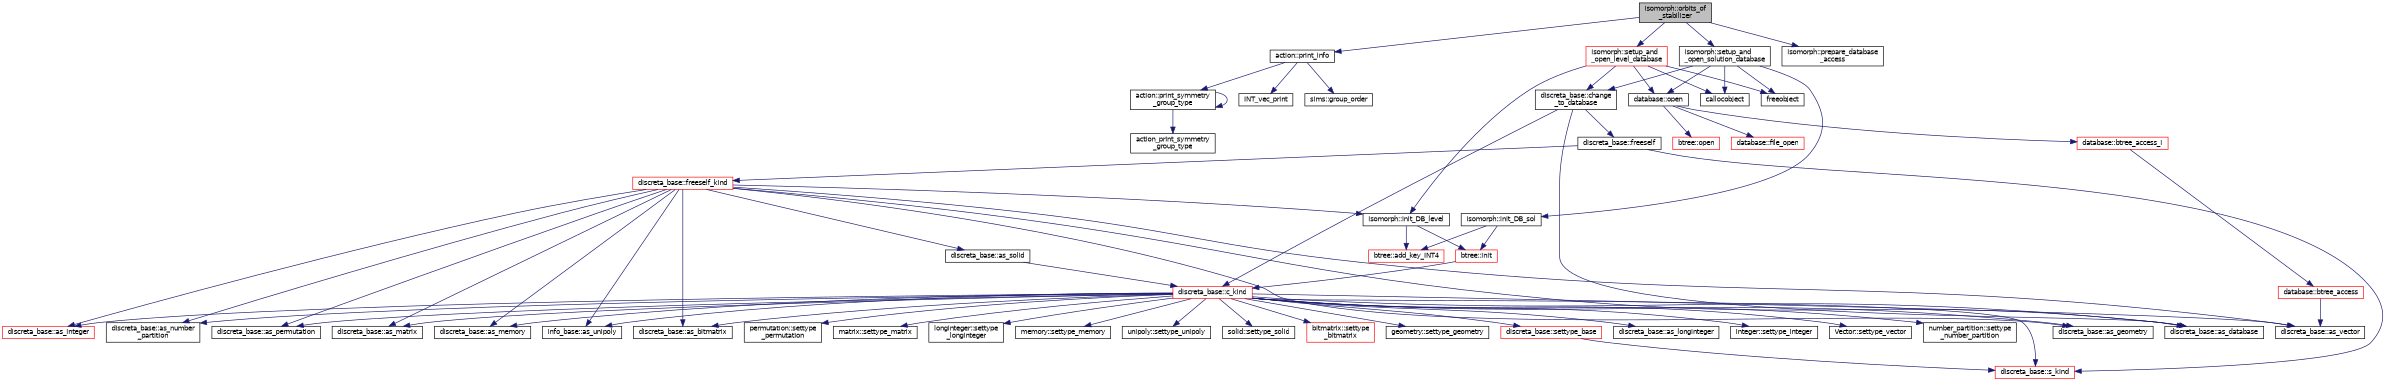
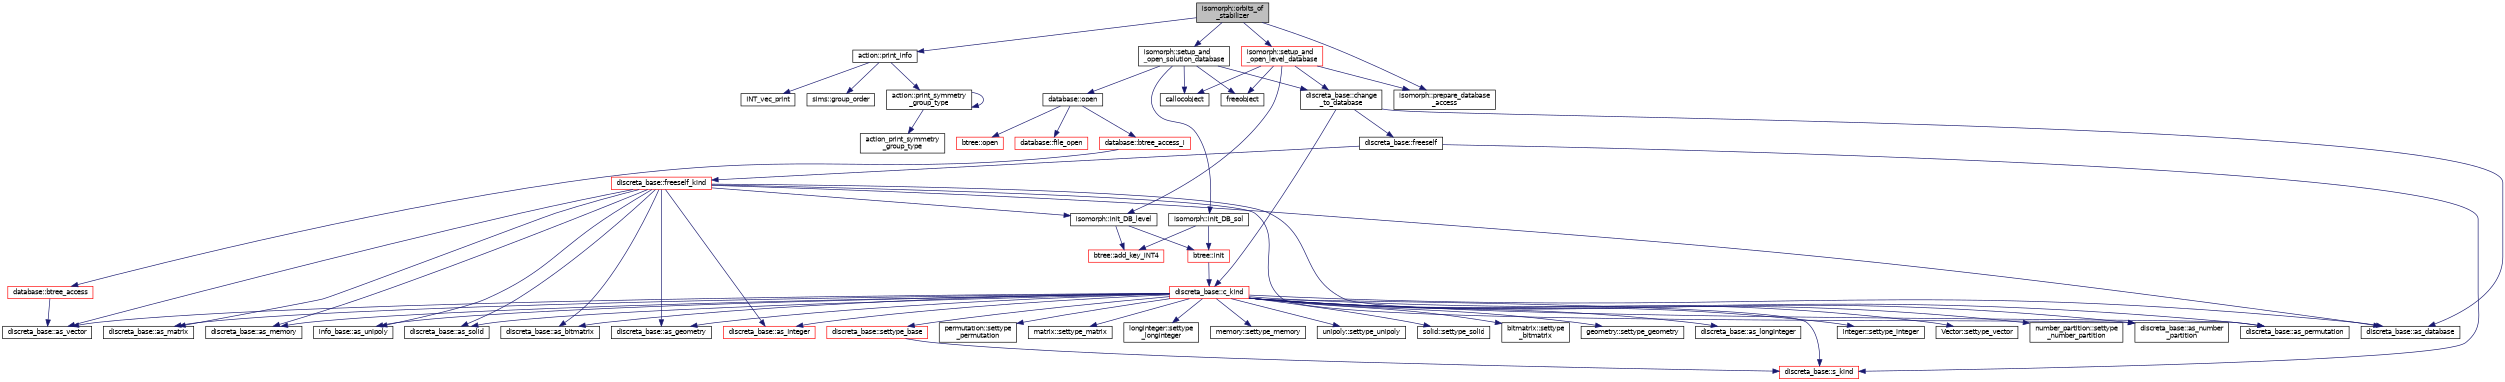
(1641, 76) -> (1360, 77)
(1097, 274) -> (702, 309)
(1341, 332) -> (1536, 332)
